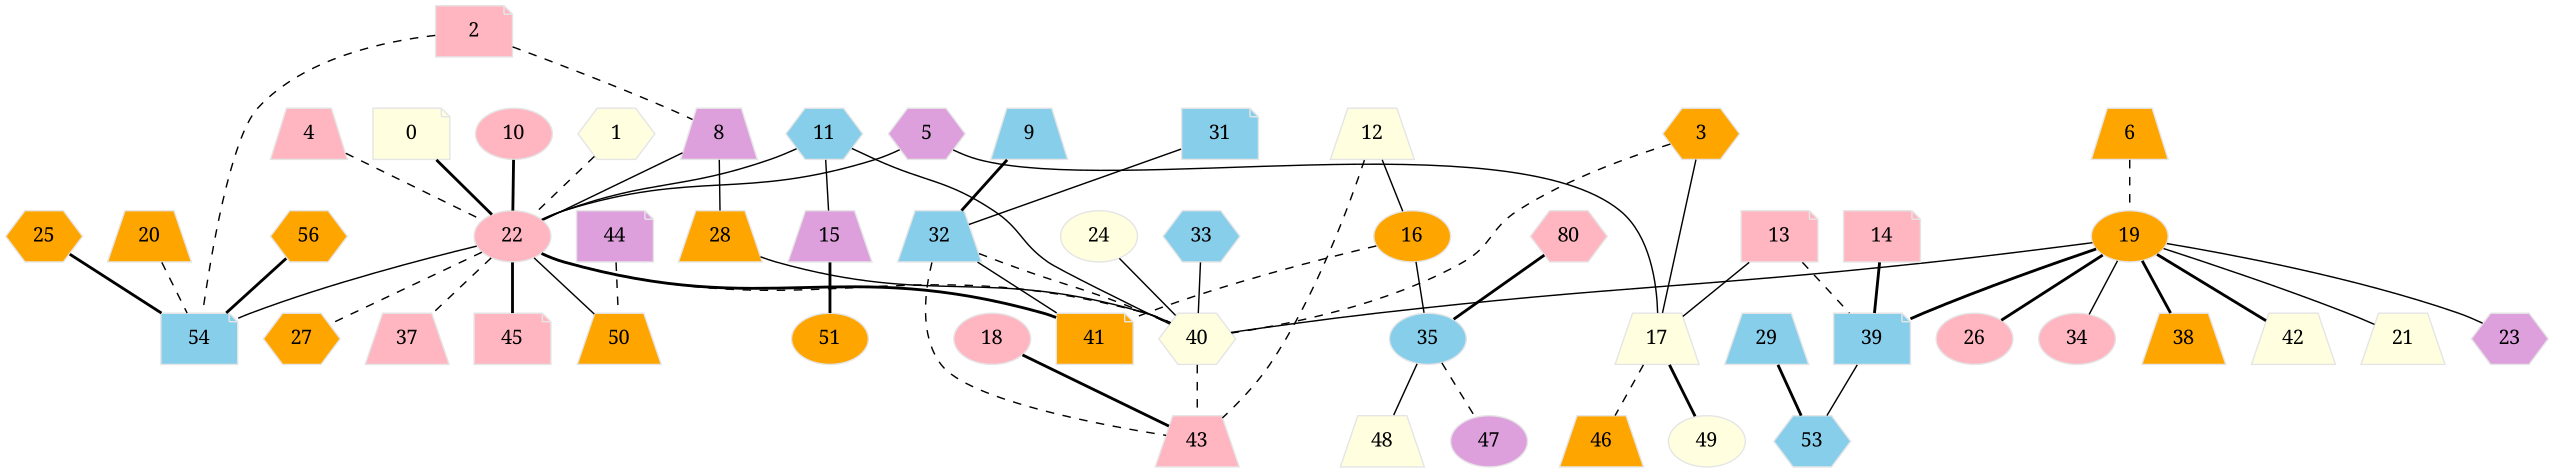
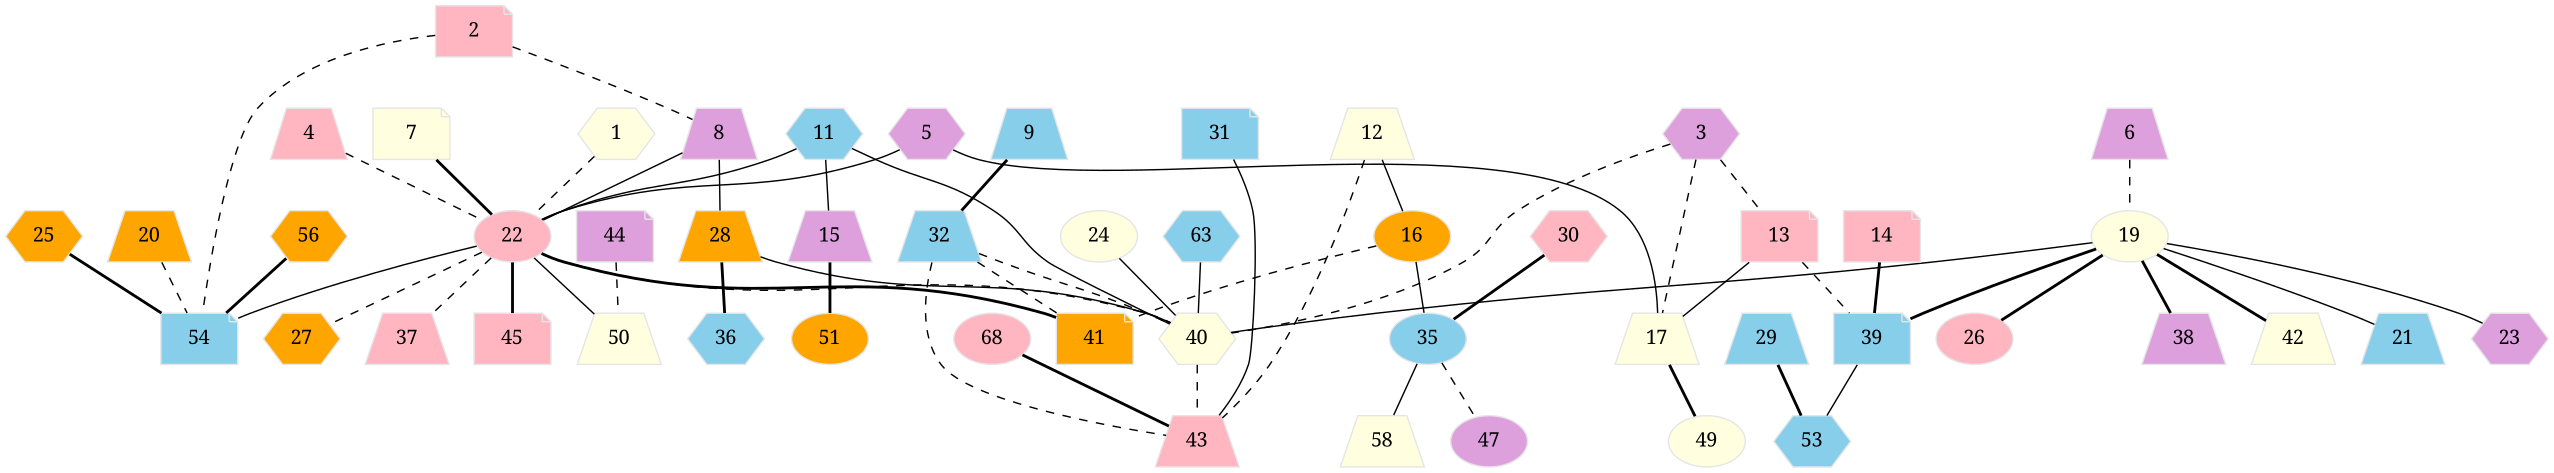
(411, 134) -> (411, 134)
(514, 134) -> none
(1701, 134) -> (1701, 134)
(2130, 134) -> (2130, 134)
none -> (1740, 185)
(1075, 187) -> (1255, 290)
(1202, 236) -> (1202, 236)
(1569, 236) -> (1569, 236)
(1679, 236) -> (1679, 236)
(2130, 236) -> (2130, 236)
(1003, 279) -> (1003, 279)
(619, 339) -> (619, 339)
none -> (726, 339)
(992, 339) -> (992, 339)
(2077, 339) -> none
(2184, 339) -> (2184, 339)
(2403, 339) -> (2403, 339)
(1382, 441) -> (1382, 441)
(1602, 441) -> none
